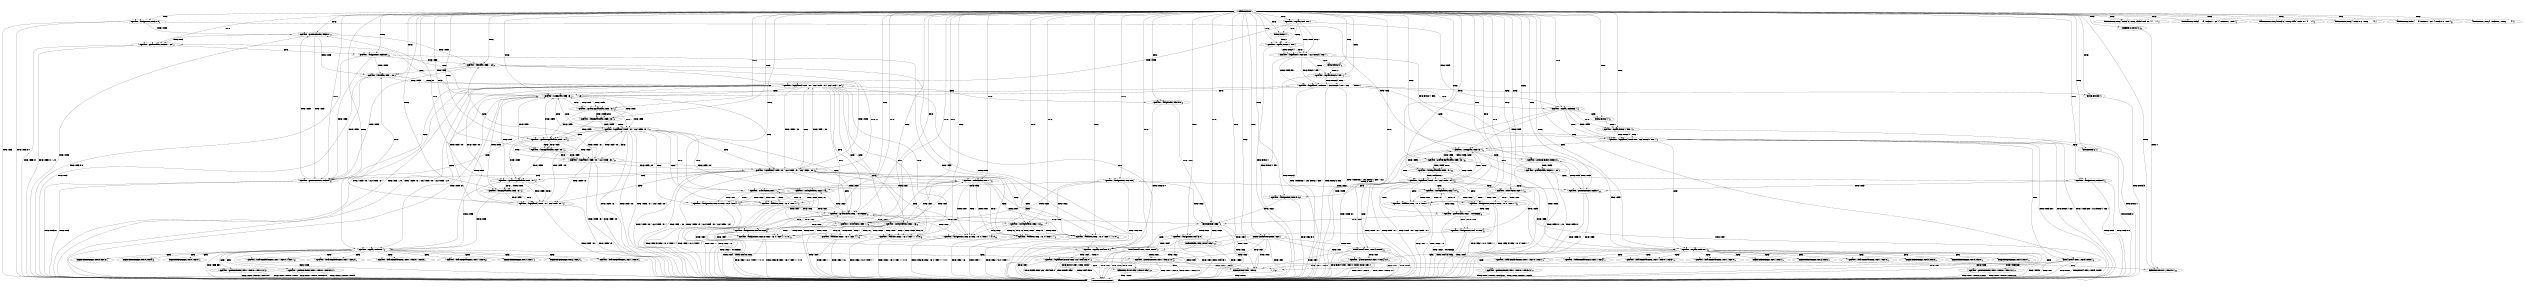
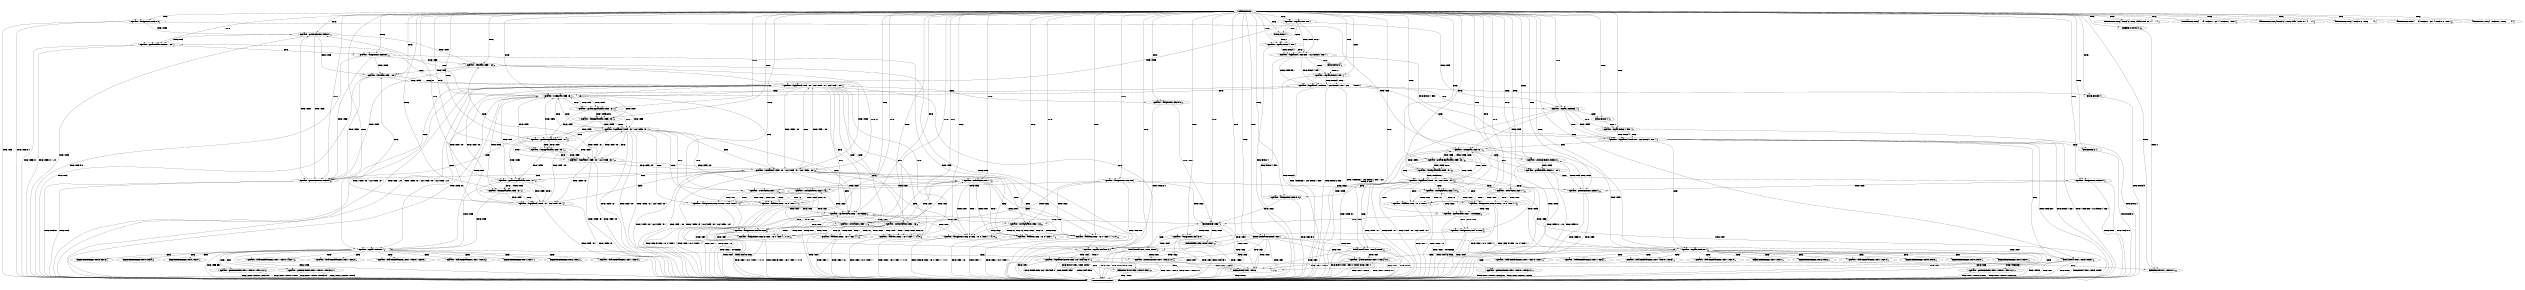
none -> (1652, 247)
